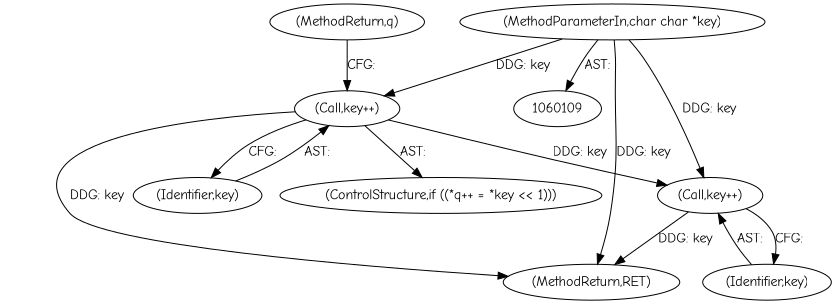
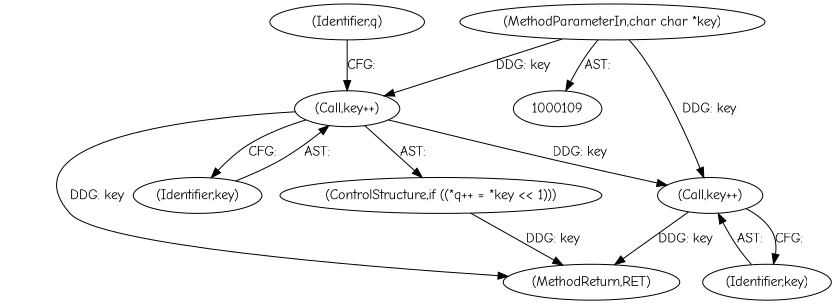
(347, 22) -> (347, 22)
(558, 109) -> (558, 109)
(616, 148) -> (512, 237)
